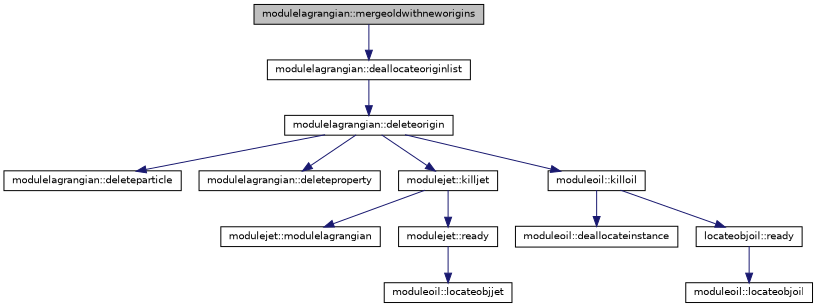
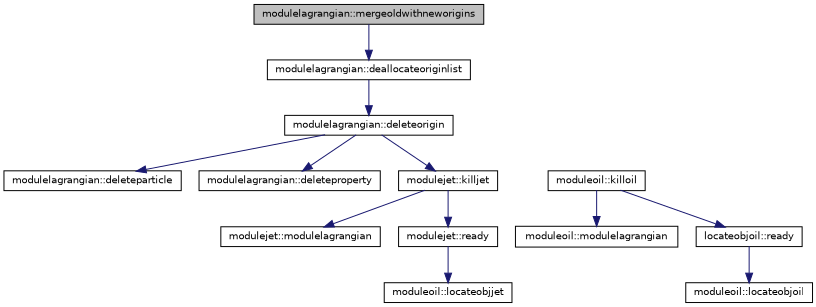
(478, 152) -> none
(597, 237) -> (597, 237)
